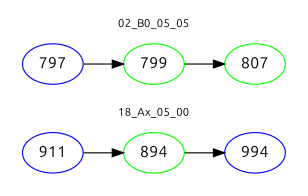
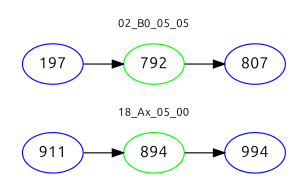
(53, 64) -> (53, 64)
(154, 64) -> (154, 64)
(255, 64) -> (255, 64)
